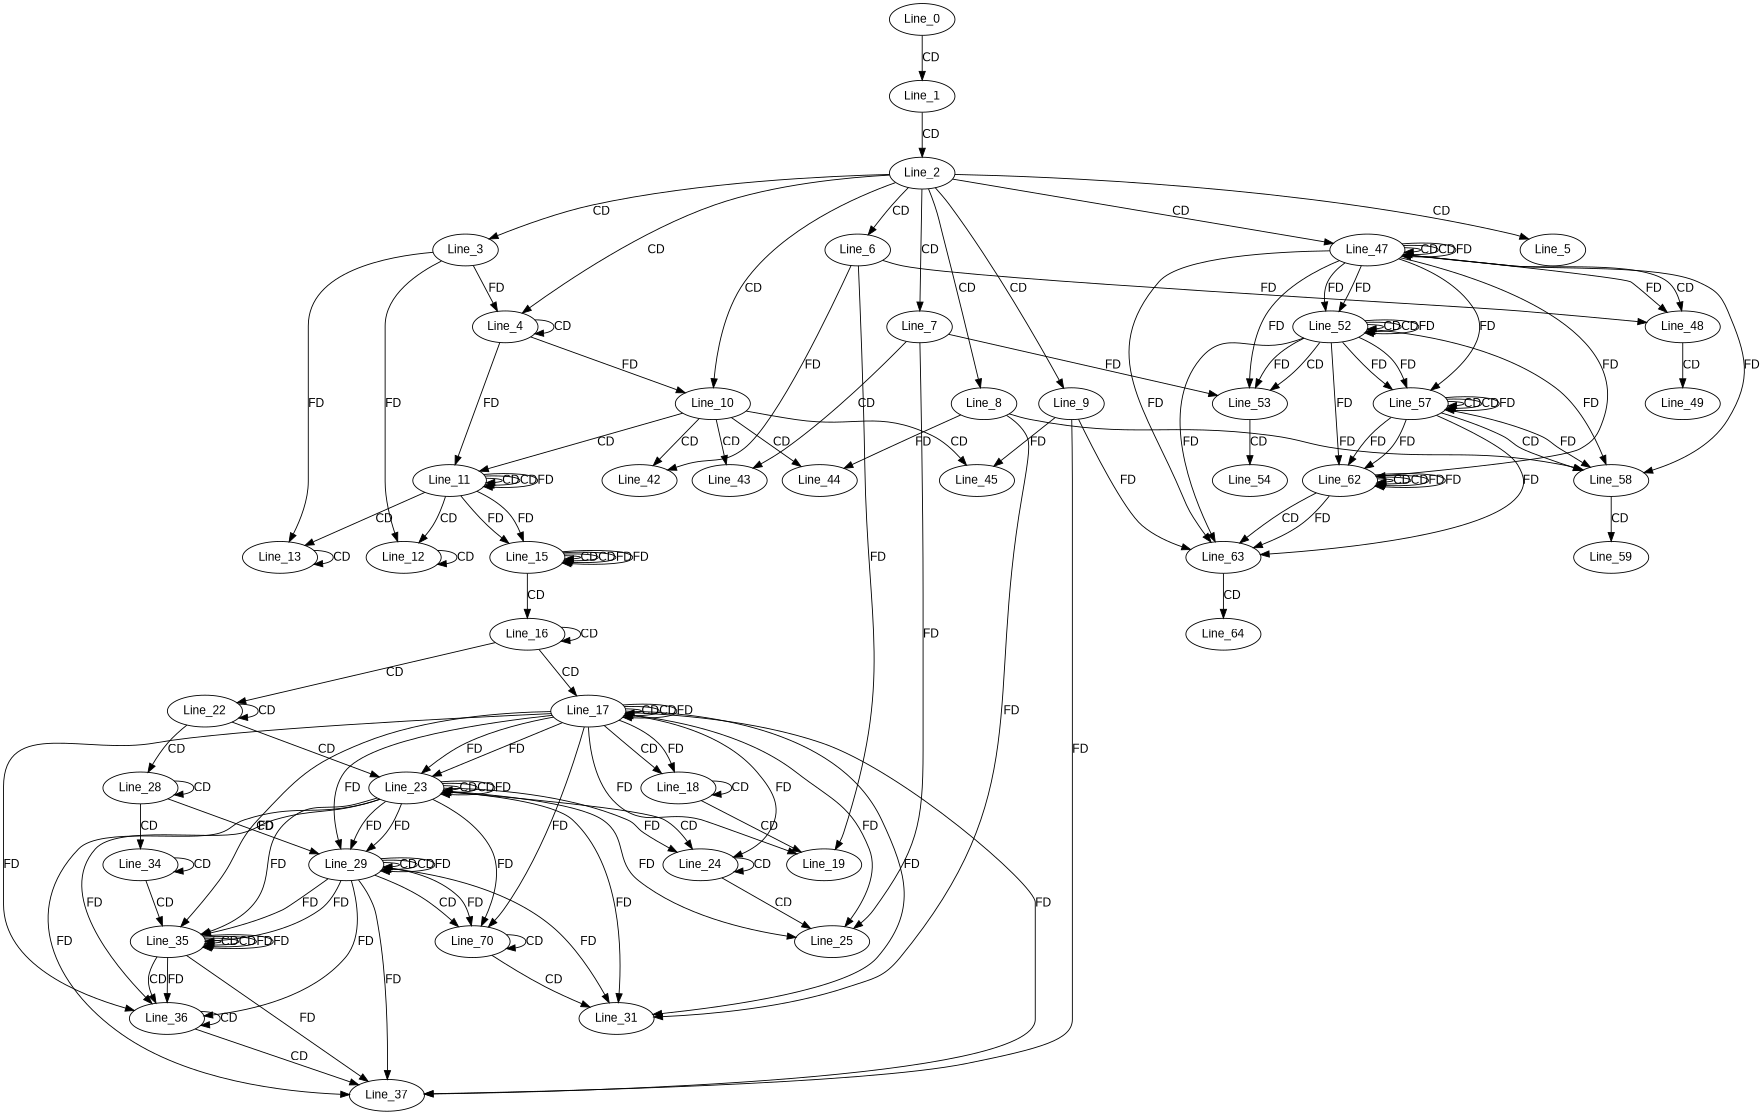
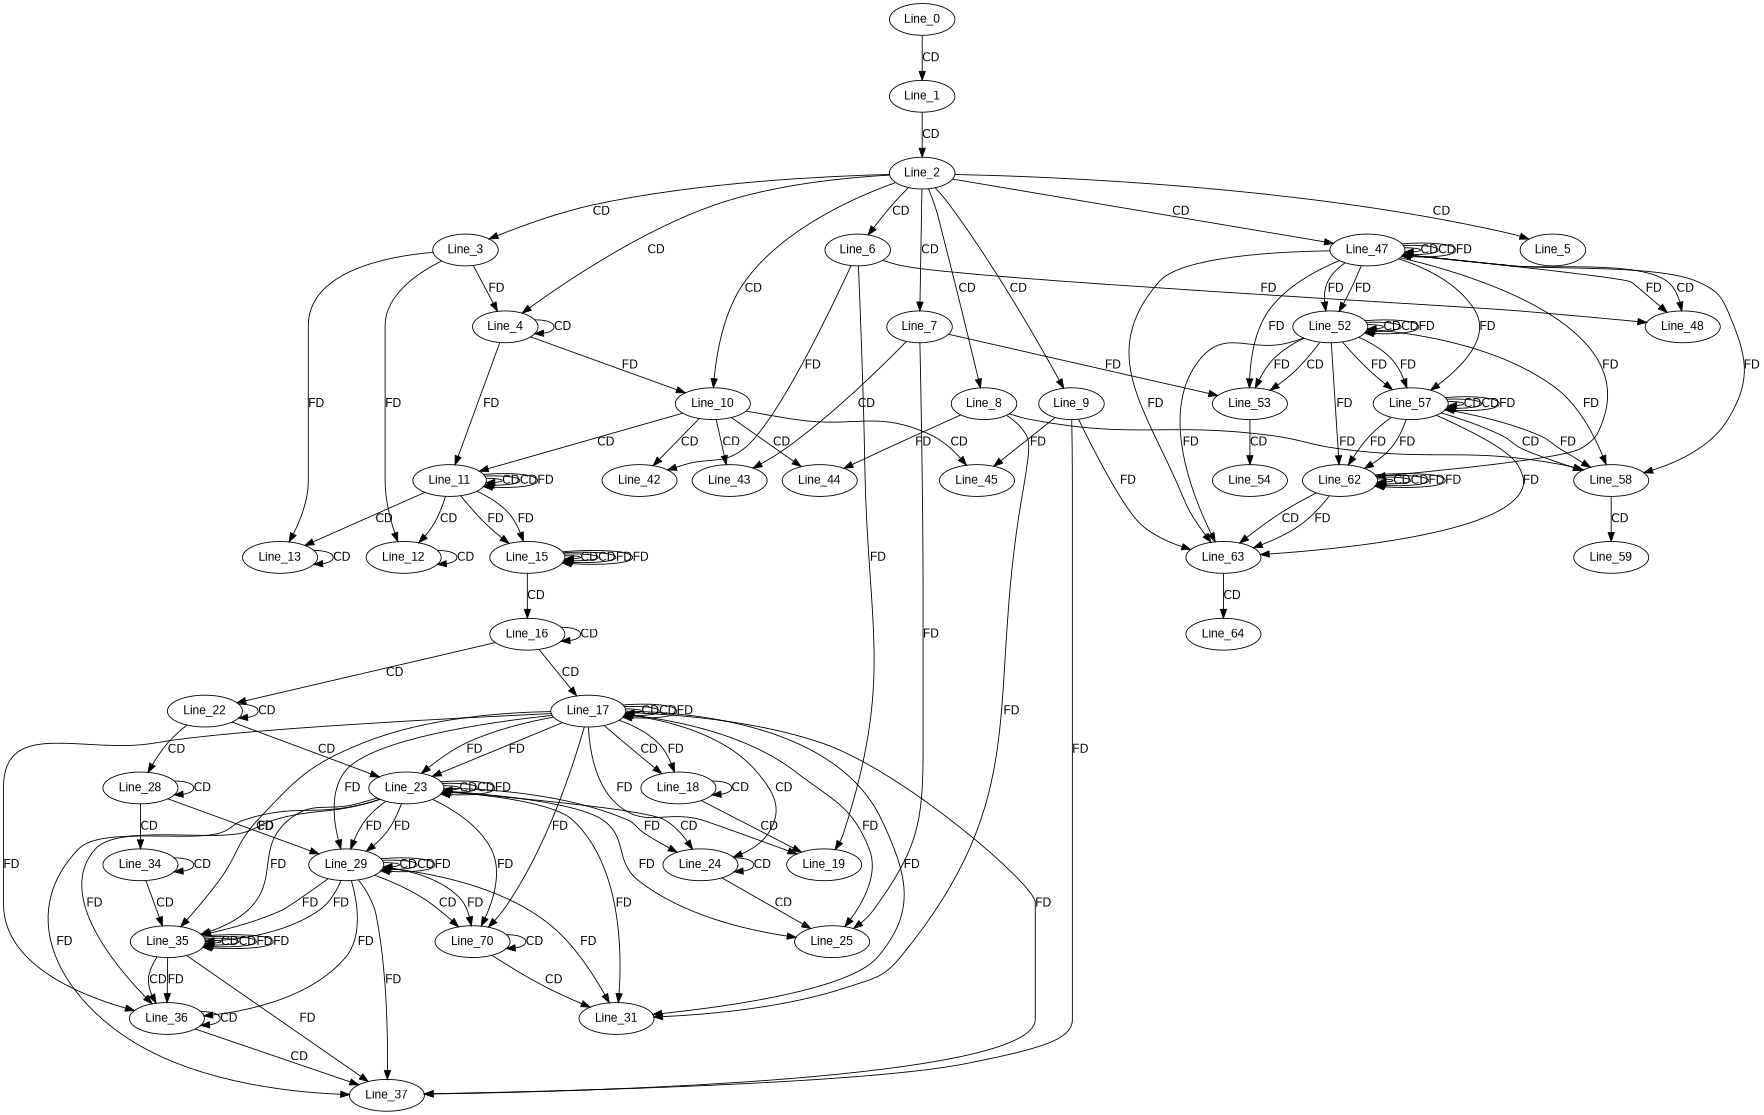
(1683, 404) -> none
(784, 788) -> (784, 788)
